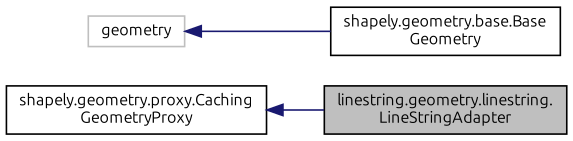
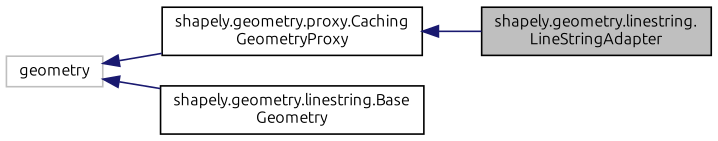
(446, 31) -> (292, 110)
none -> (140, 57)
(446, 110) -> (596, 31)
